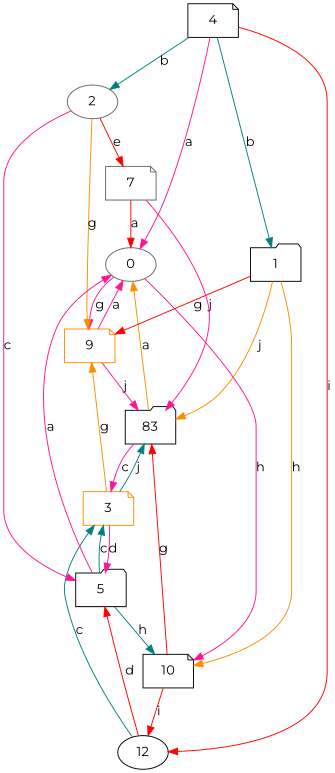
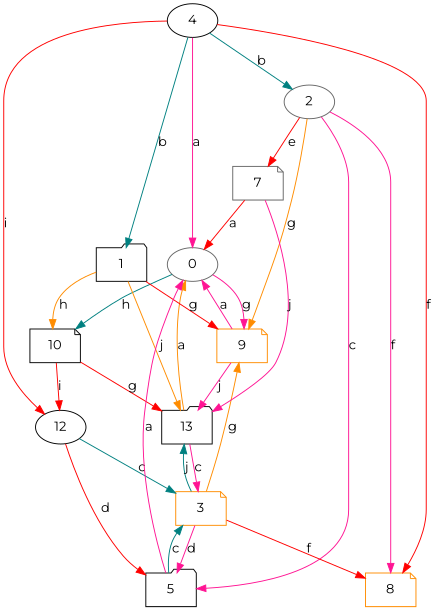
(213, 21) -> (193, 21)
(150, 427) -> (187, 427)
(256, 459) -> (126, 296)
none -> (391, 590)
(132, 627) -> none
